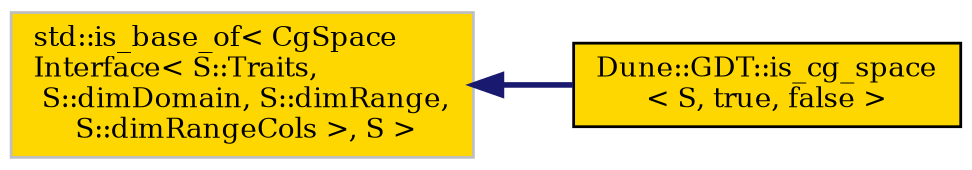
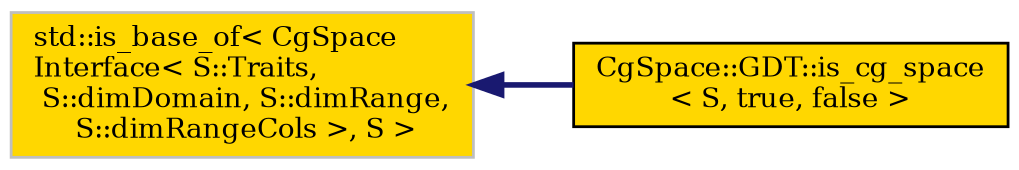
(767, 85) -> (791, 85)
